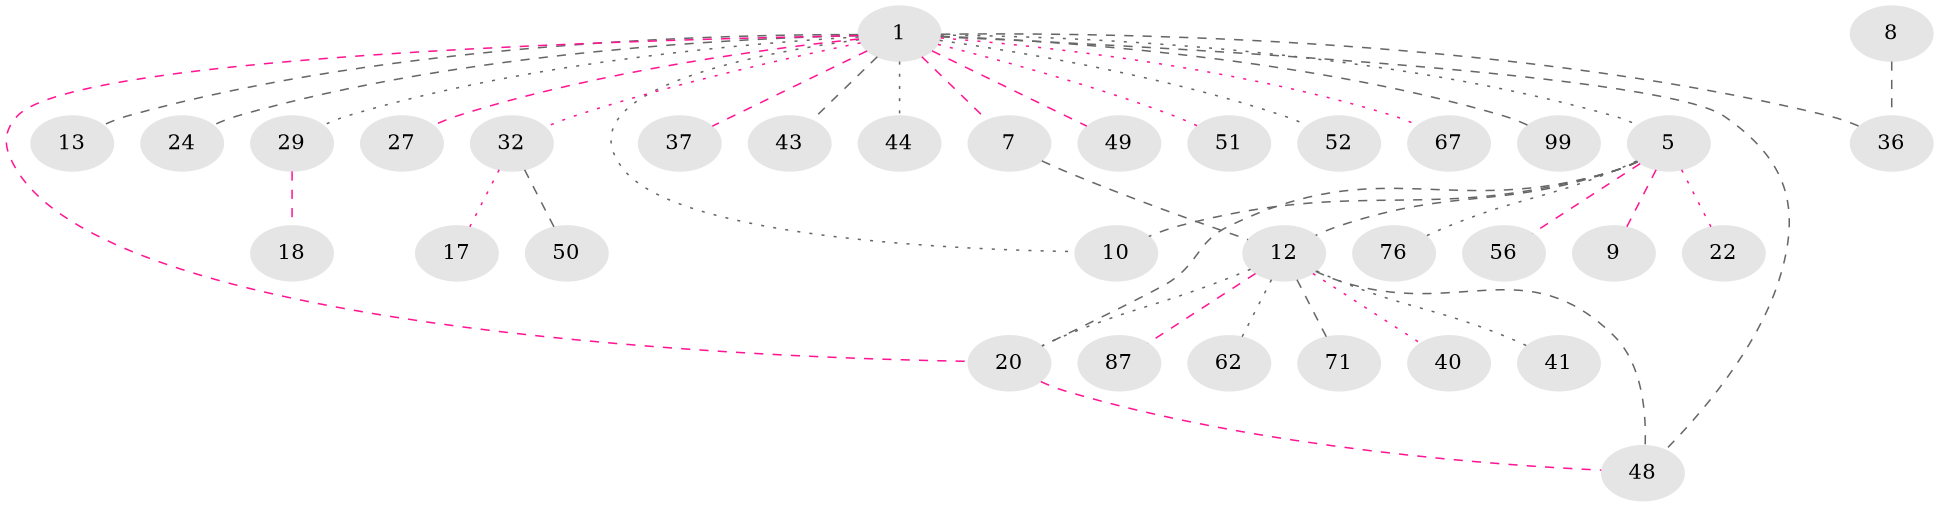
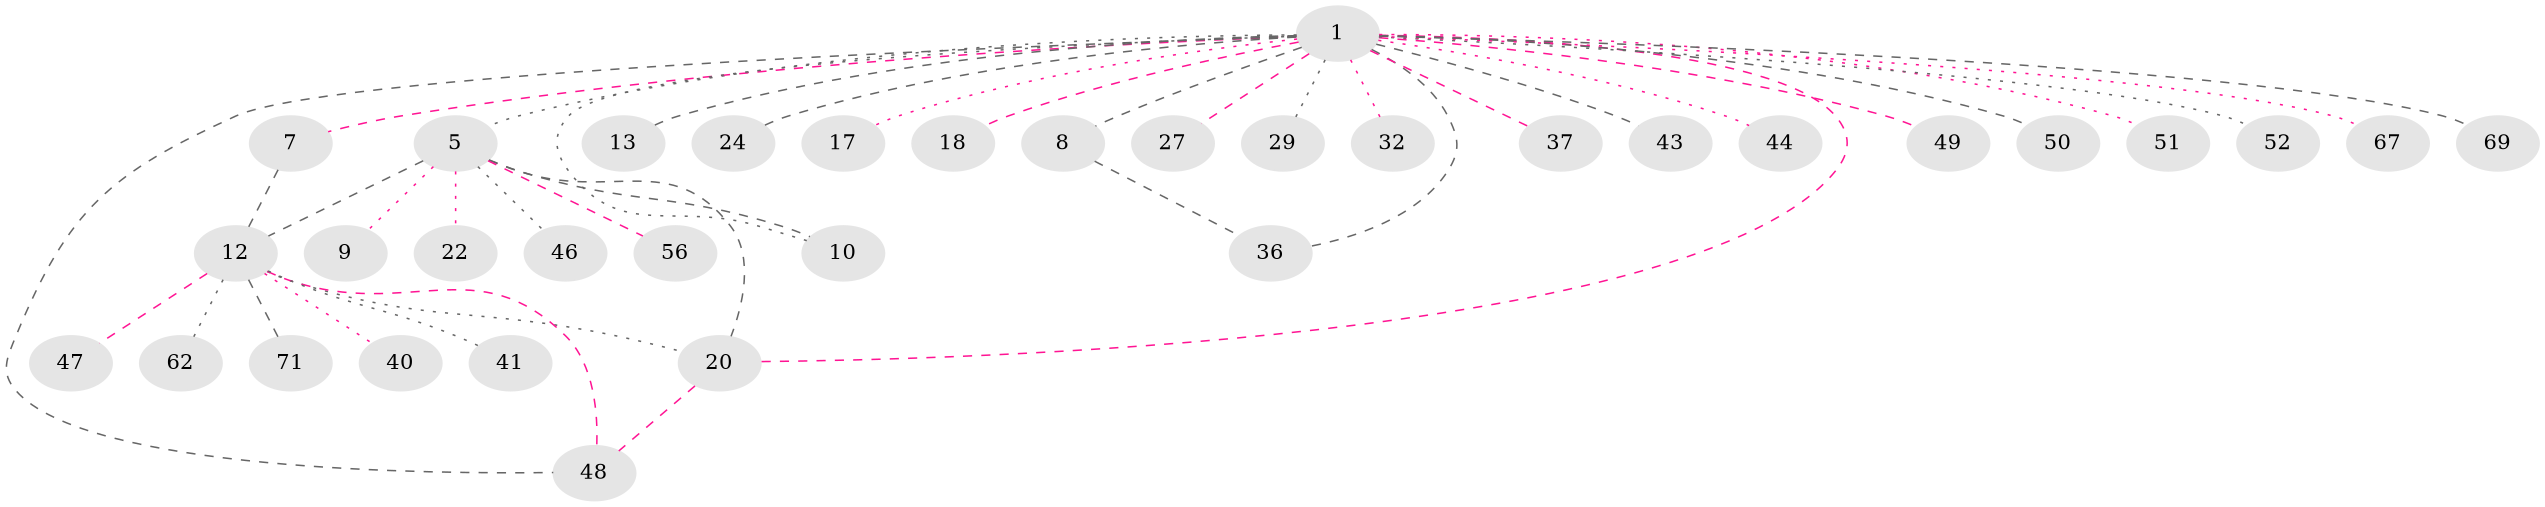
none -> (1198, 85)
(900, 89) -> (1566, 73)
(1559, 143) -> (2498, 143)
(484, 198) -> (1083, 71)
(539, 198) -> (1804, 73)
(292, 199) -> (1140, 77)
(1641, 199) -> (401, 198)
(1394, 253) -> (566, 253)
(1528, 292) -> (480, 292)
(1119, 363) -> (71, 363)
